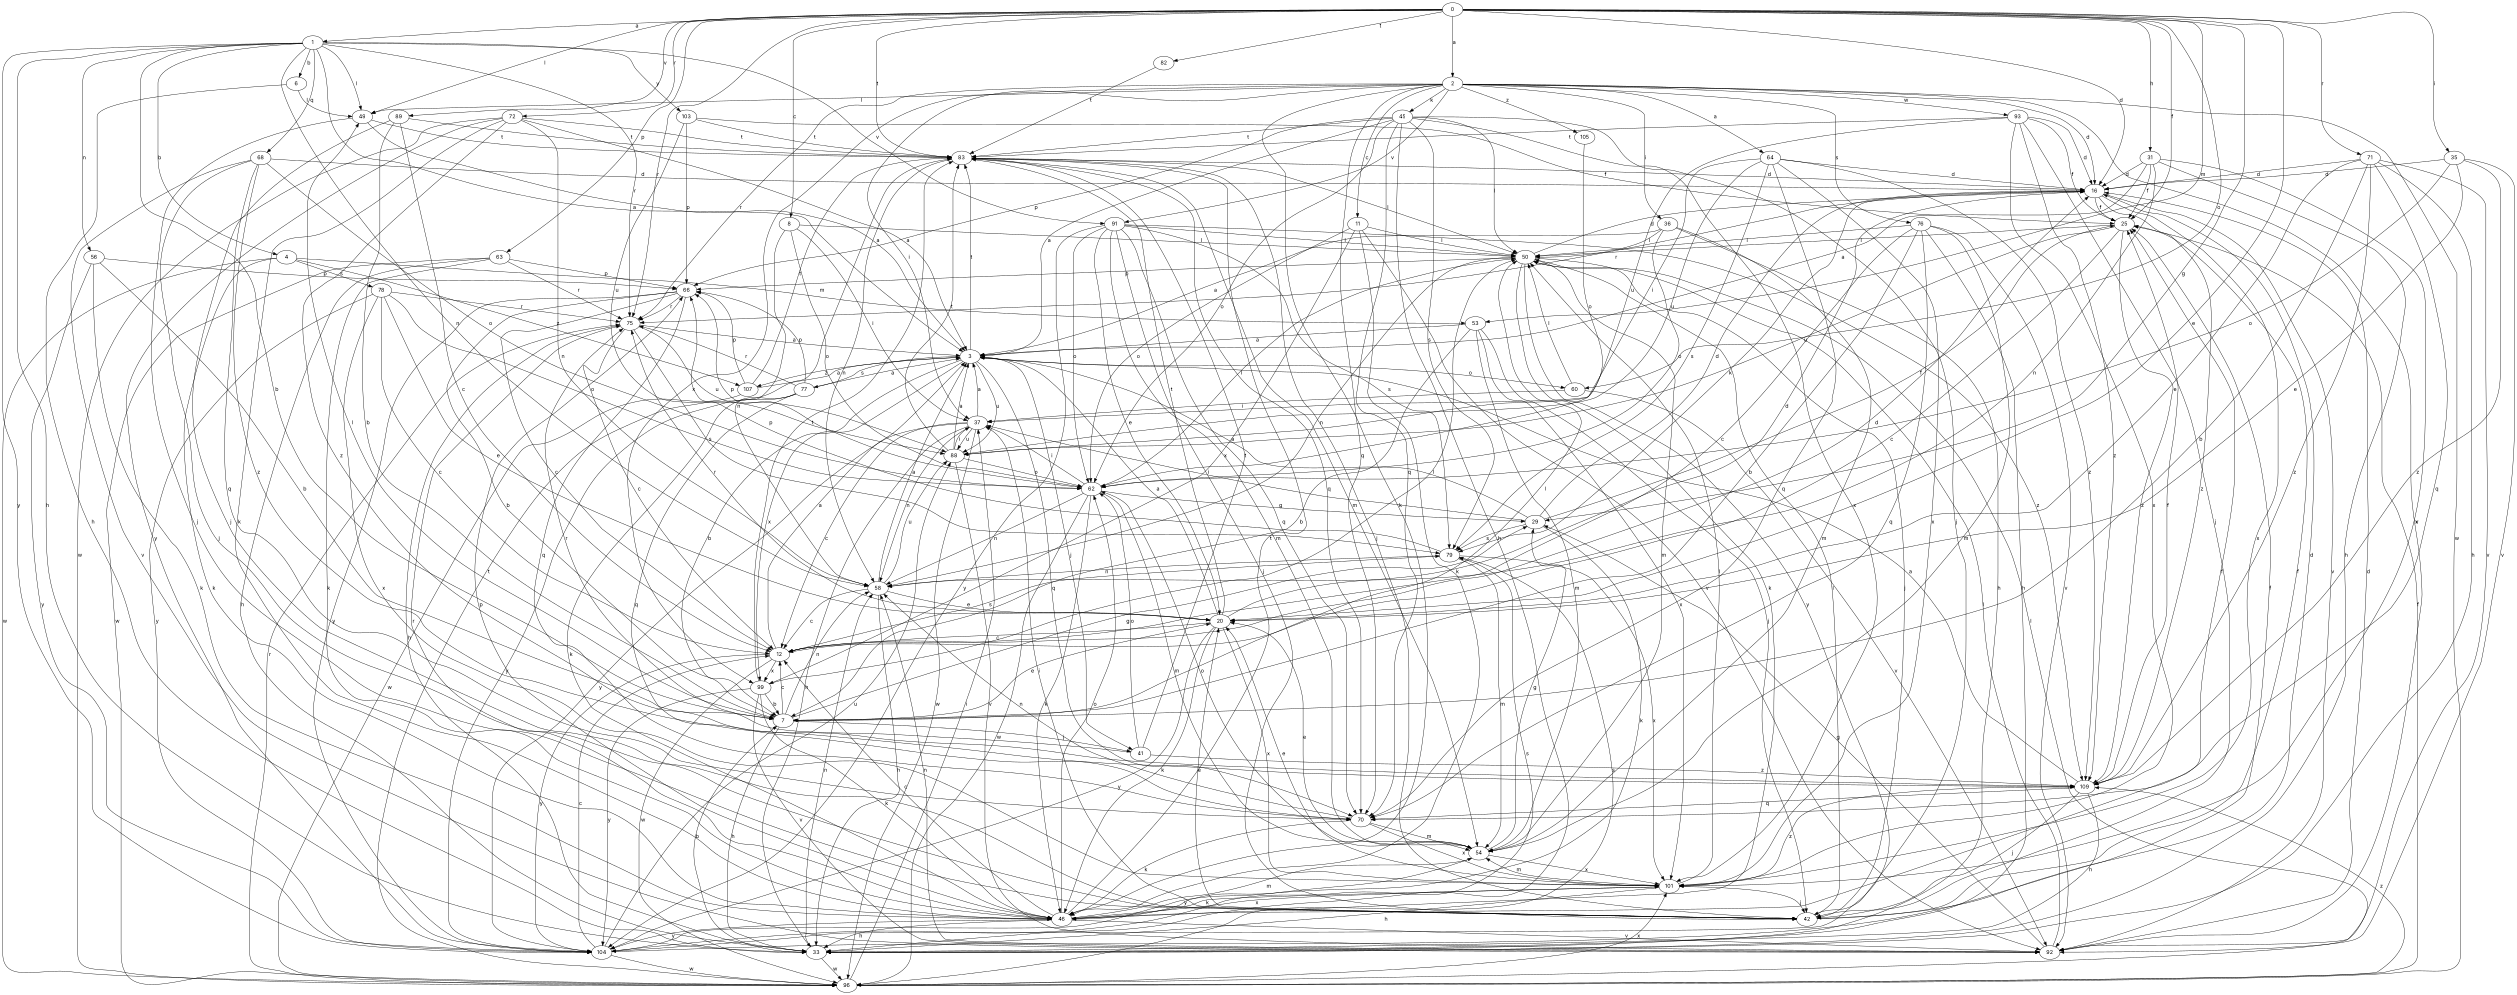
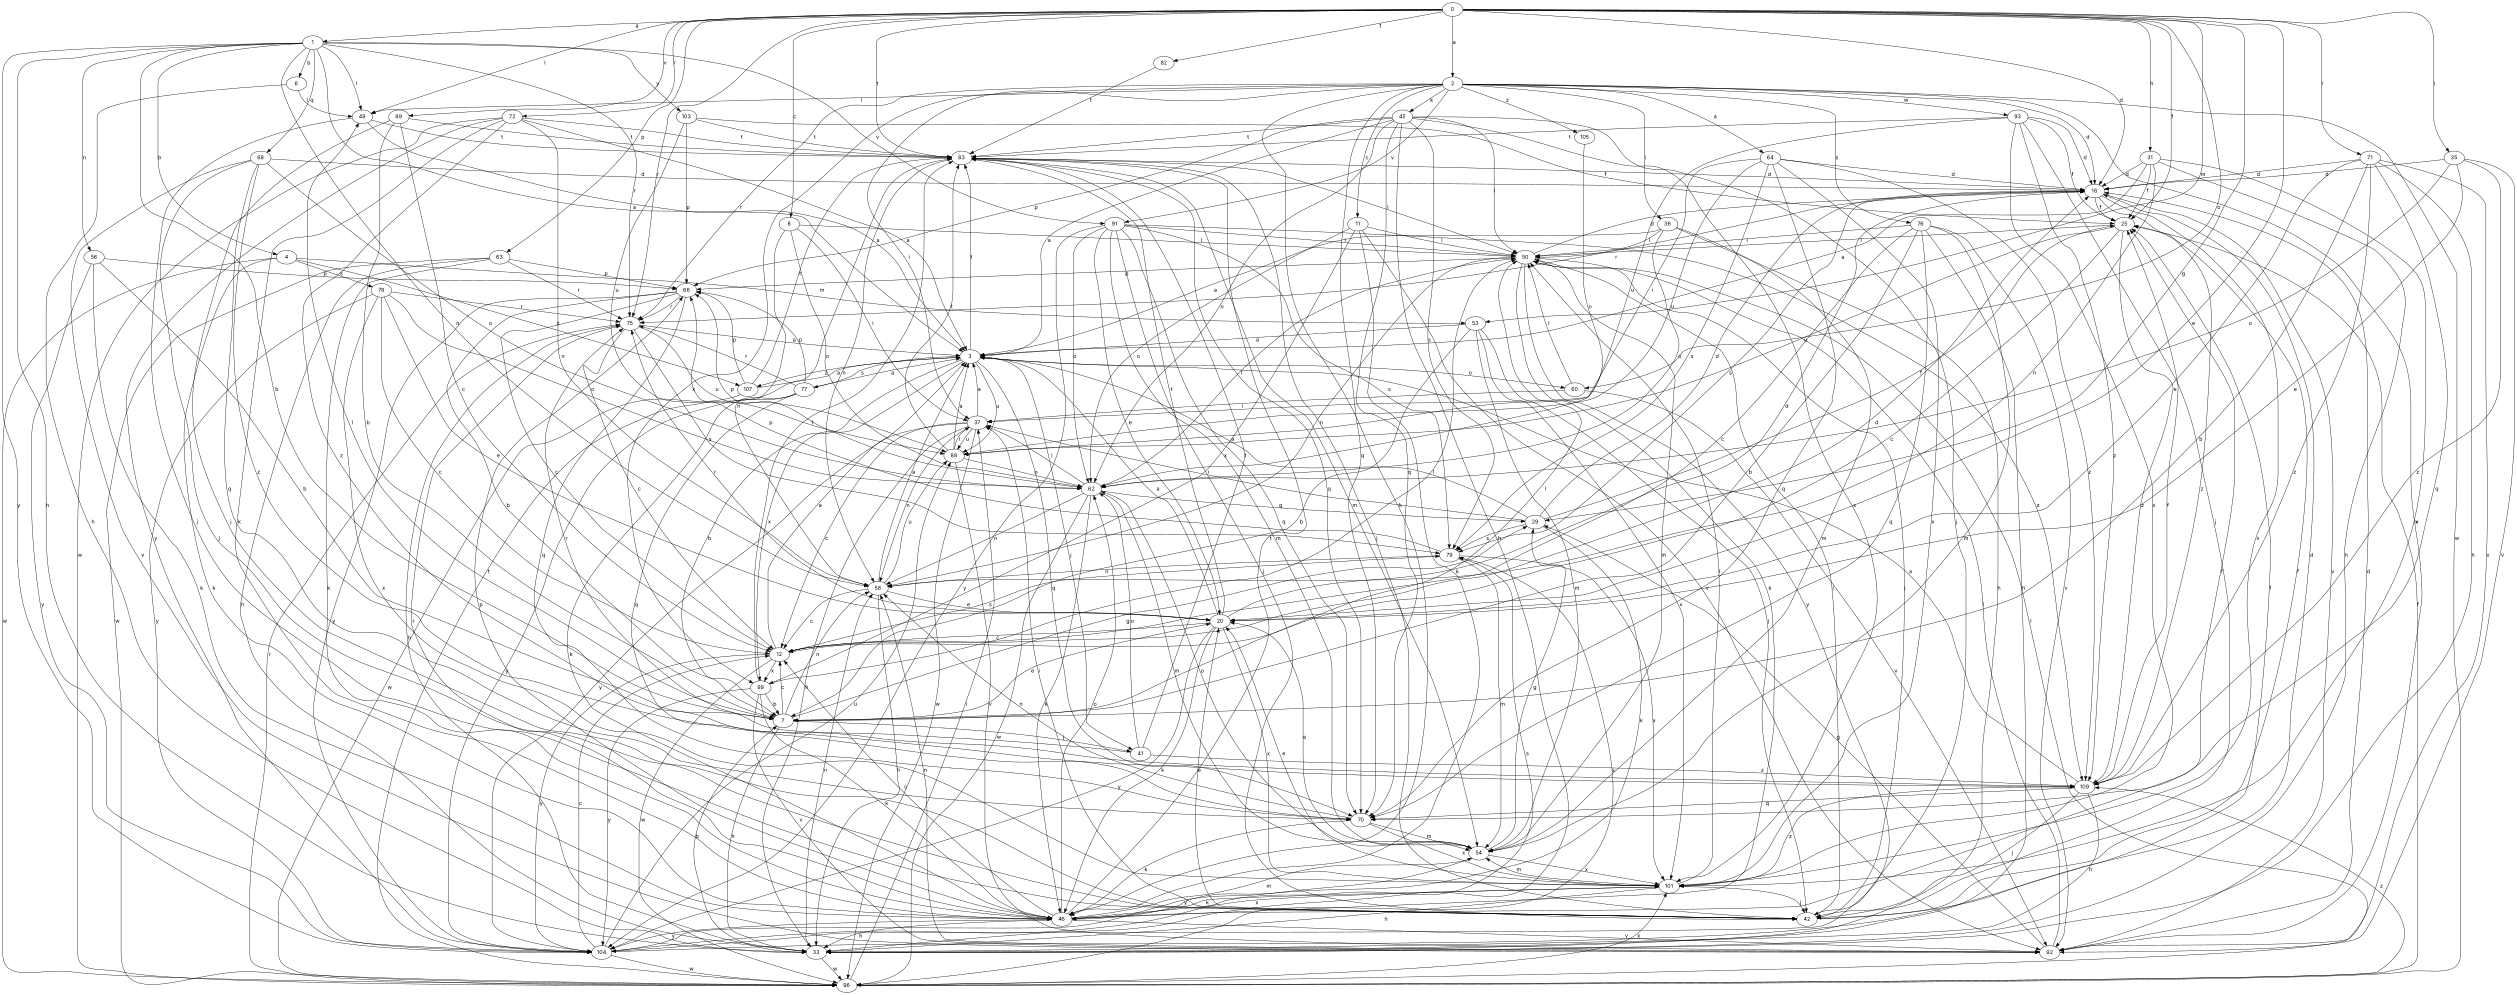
(1730, 373) -> (1730, 373)
